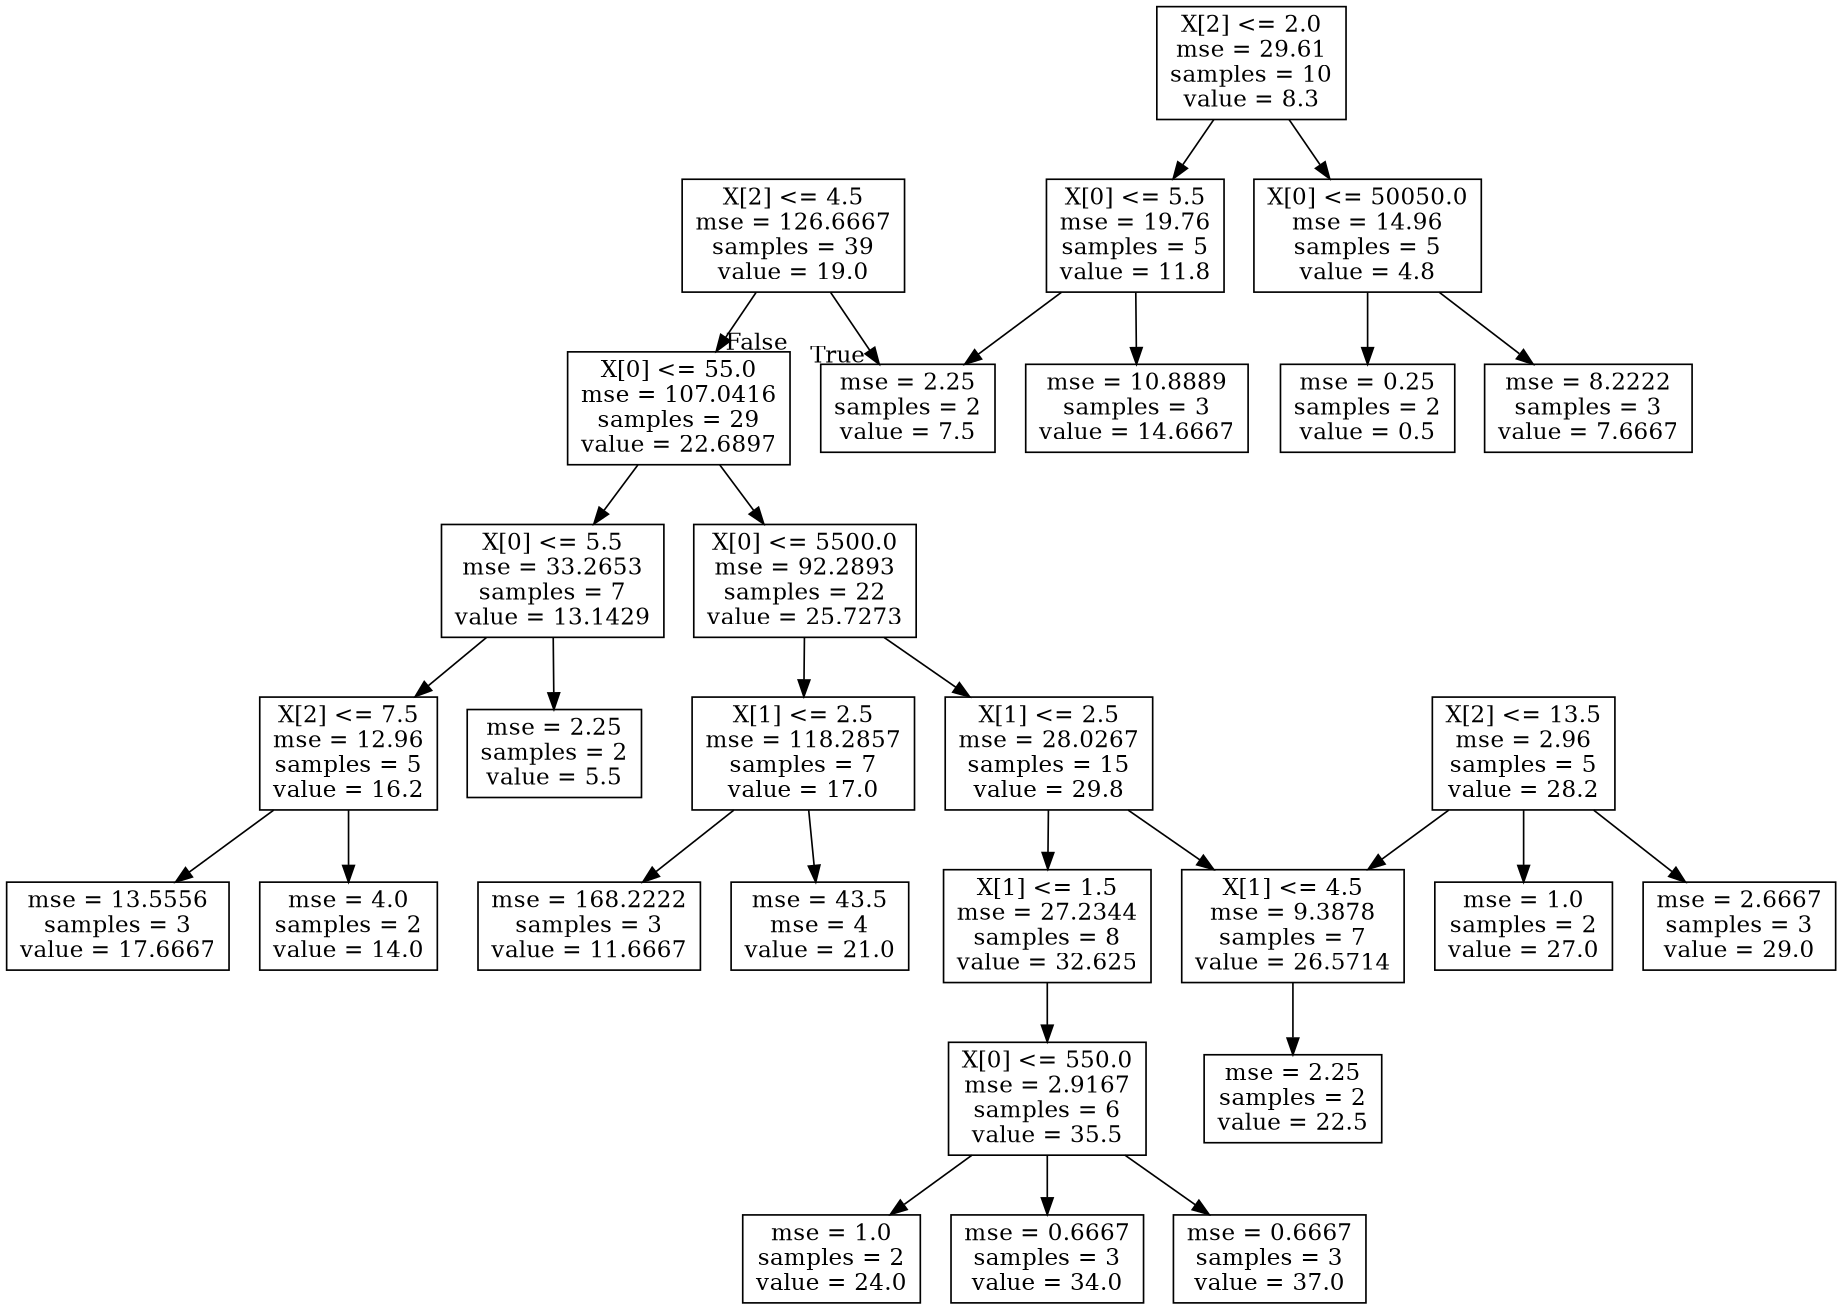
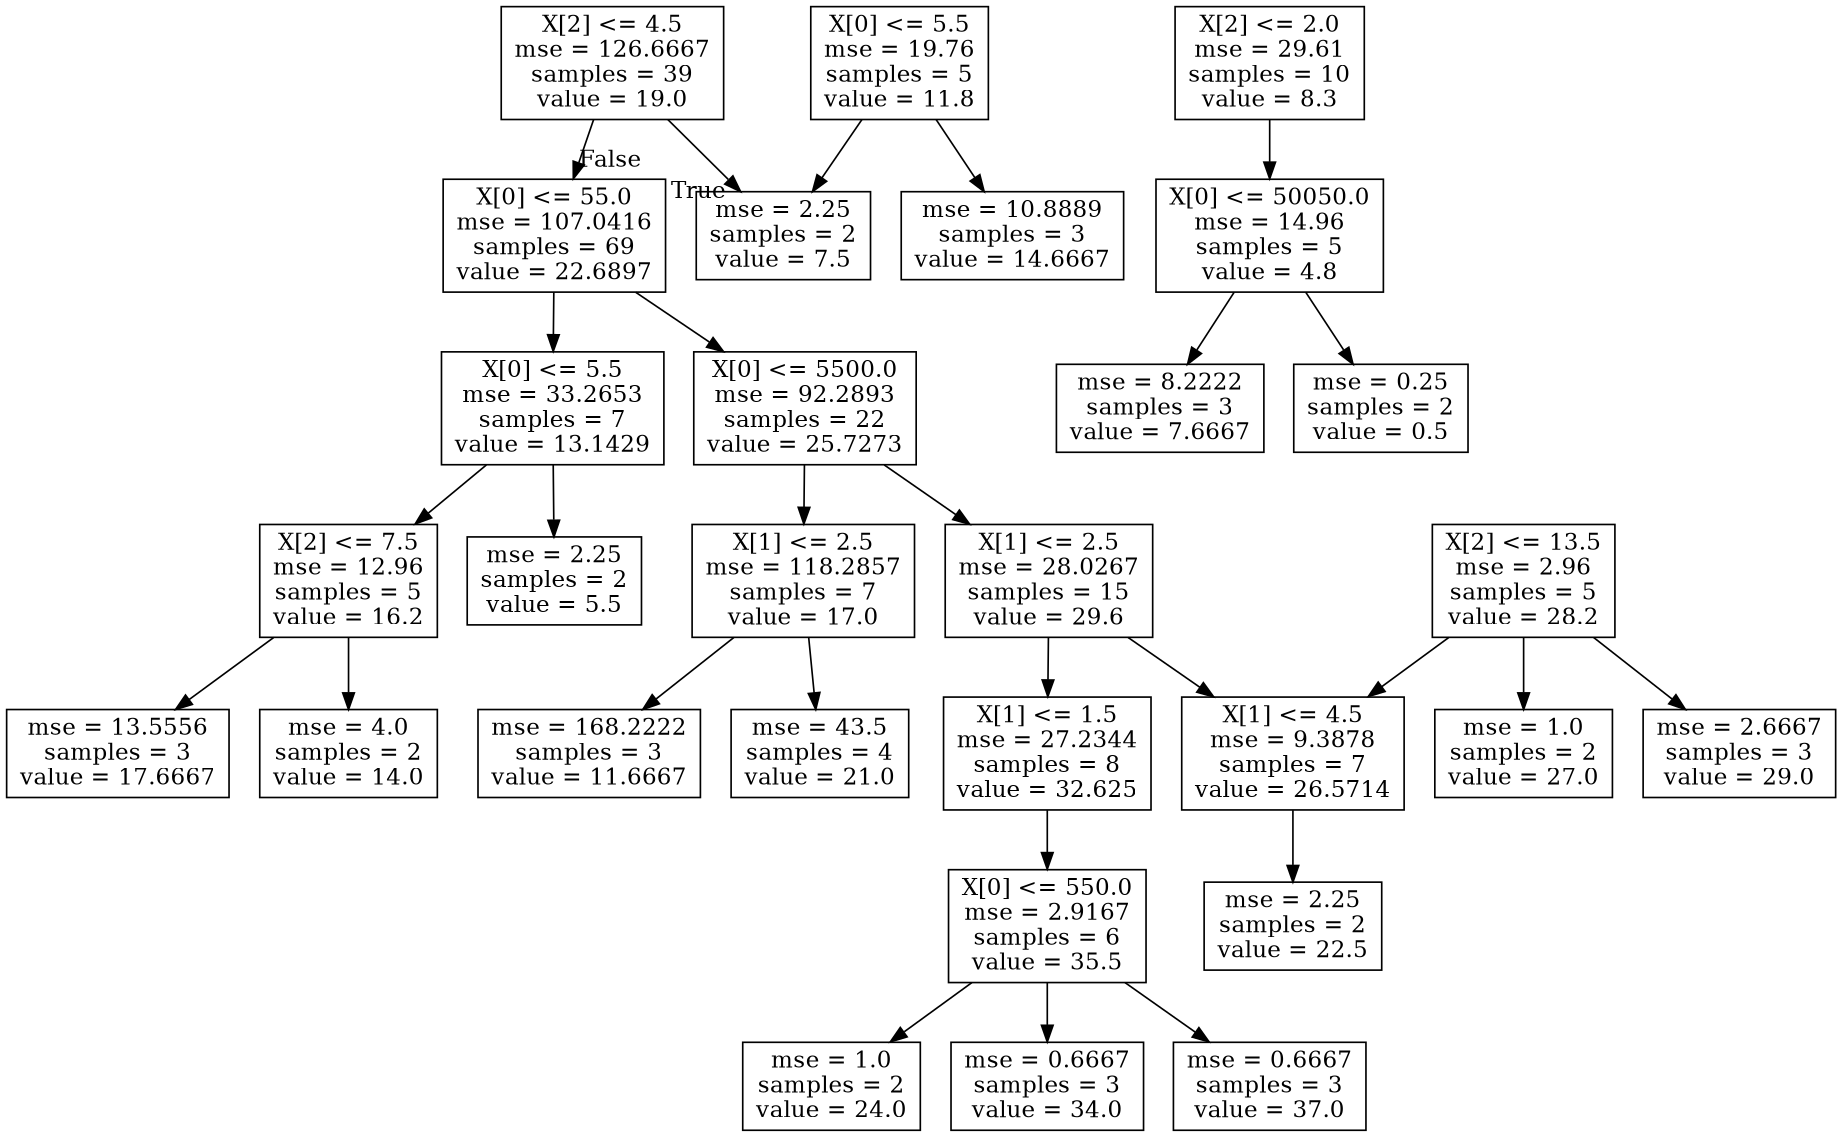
(1198, 142) -> none
(679, 408) -> (554, 236)
(1049, 754) -> (1049, 581)
(820, 926) -> (820, 754)
